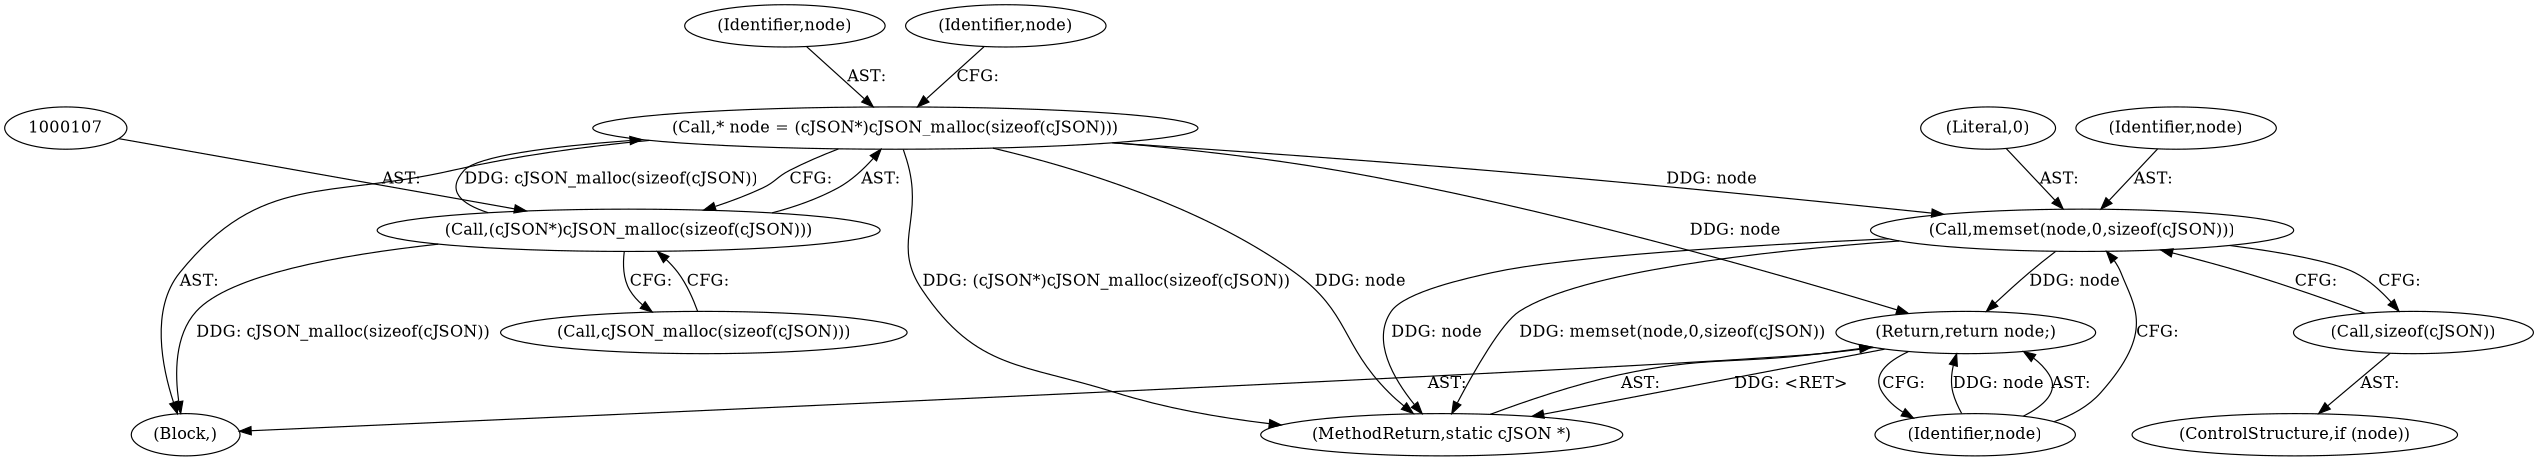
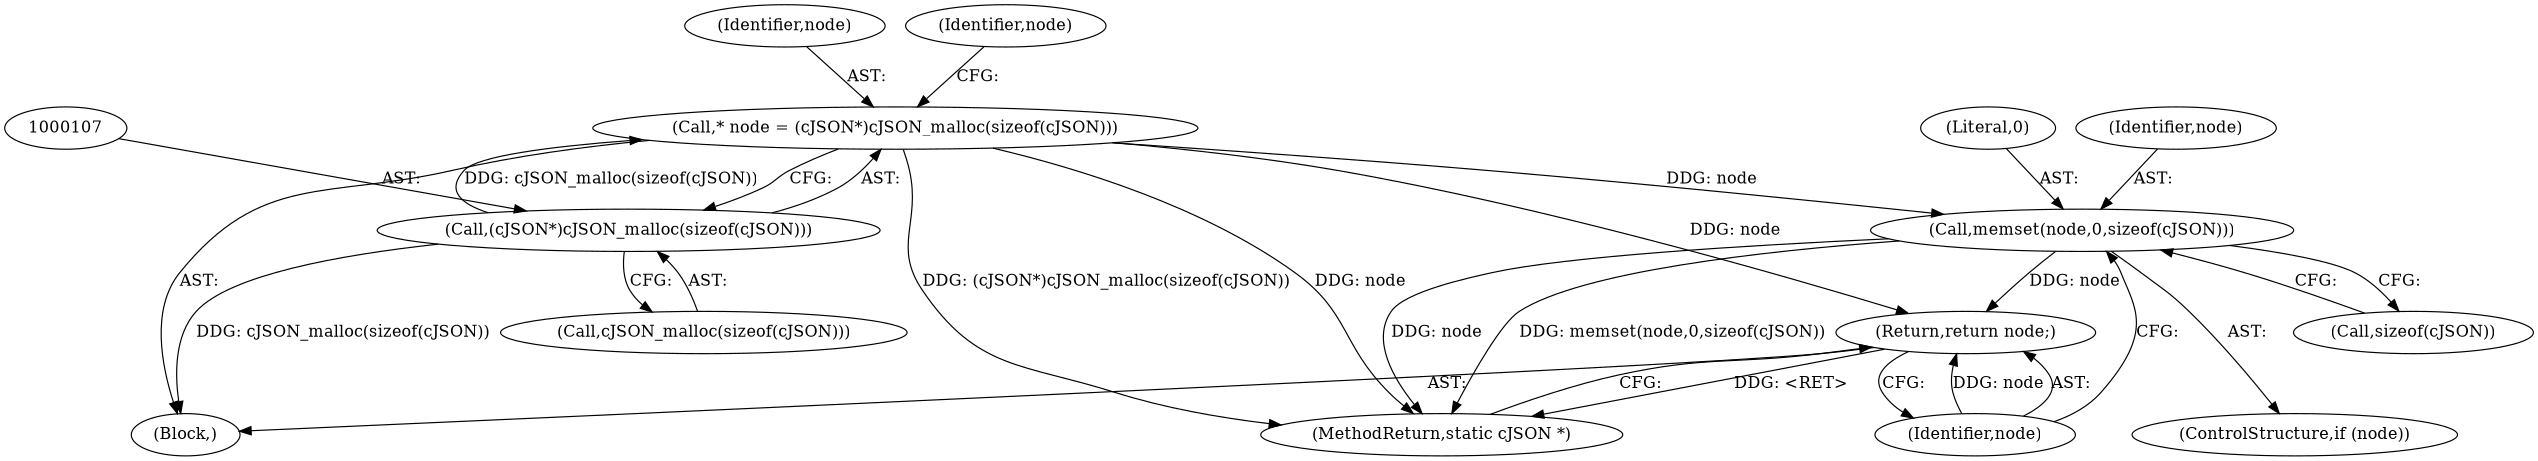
(711, 281) -> (711, 281)
(2359, 380) -> (2198, 321)
(1643, 384) -> (1643, 384)
